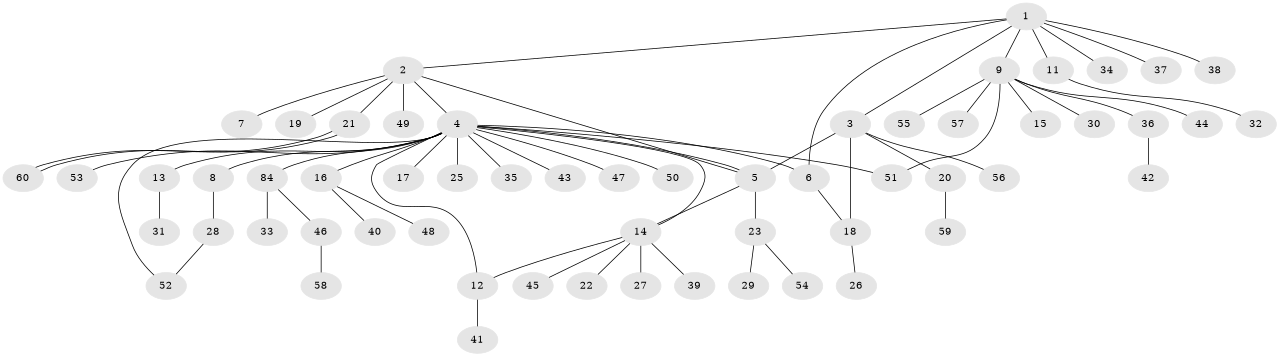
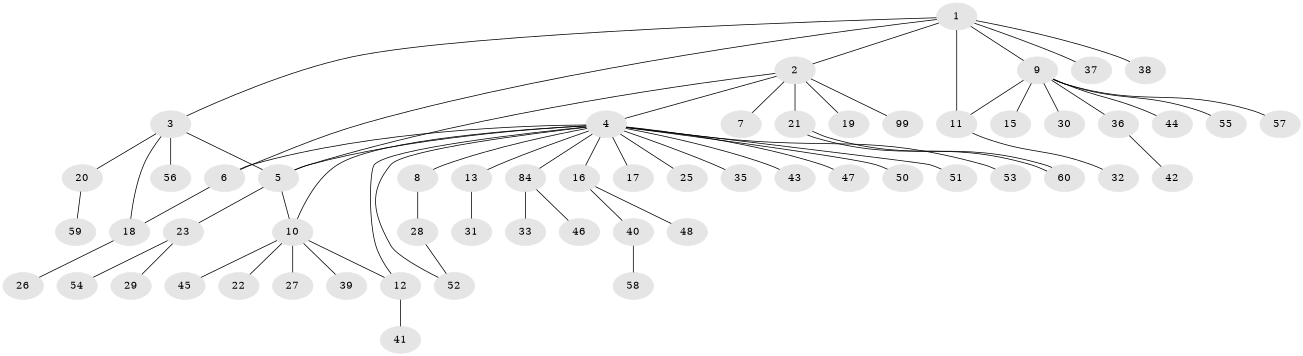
(1107, 70) -> none
(404, 124) -> (903, 124)
(975, 147) -> (997, 97)
(641, 232) -> (293, 232)
(321, 259) -> (633, 259)
